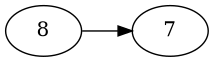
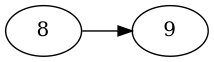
(170, 31) -> (170, 31)
